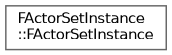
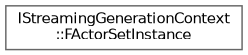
(86, 28) -> (124, 28)
